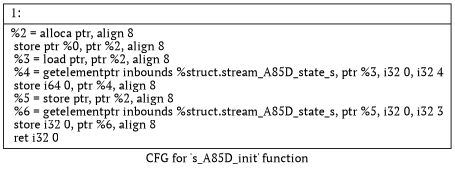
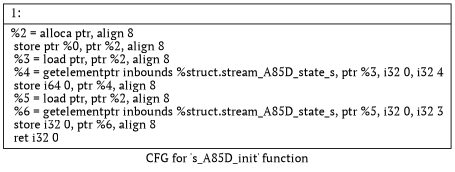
(92, 99) -> (91, 99)
